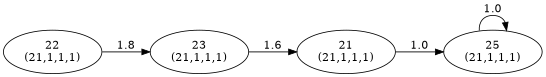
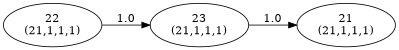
(126, 46) -> (126, 19)
(273, 46) -> (273, 19)
(493, 52) -> none
